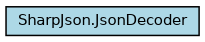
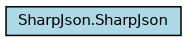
(103, 21) -> (94, 21)
